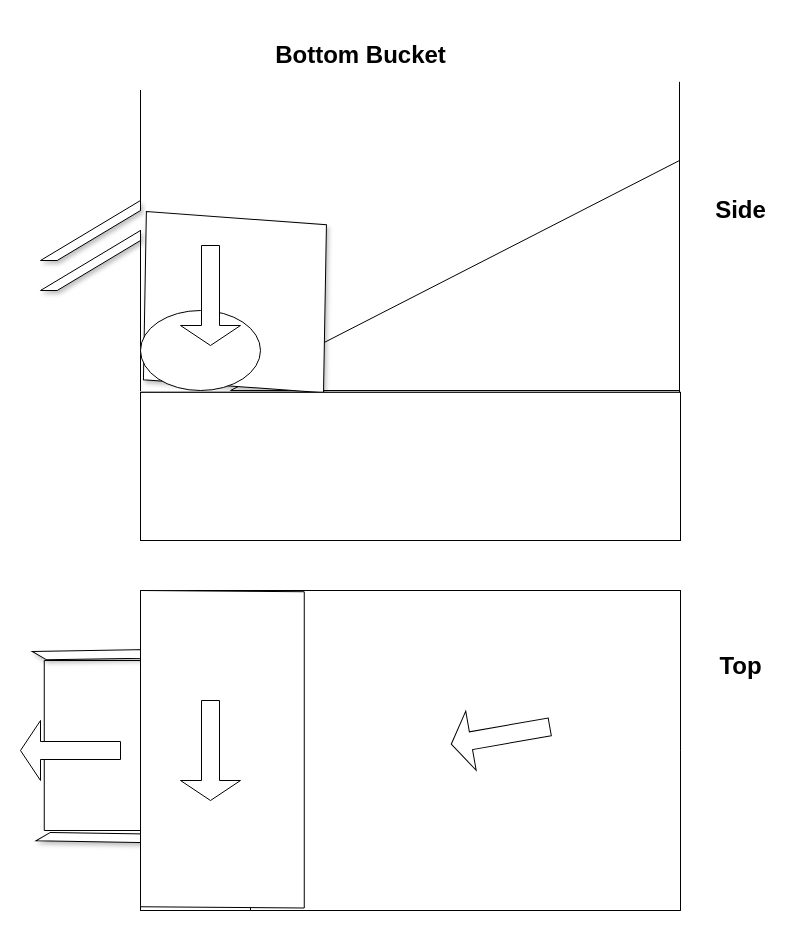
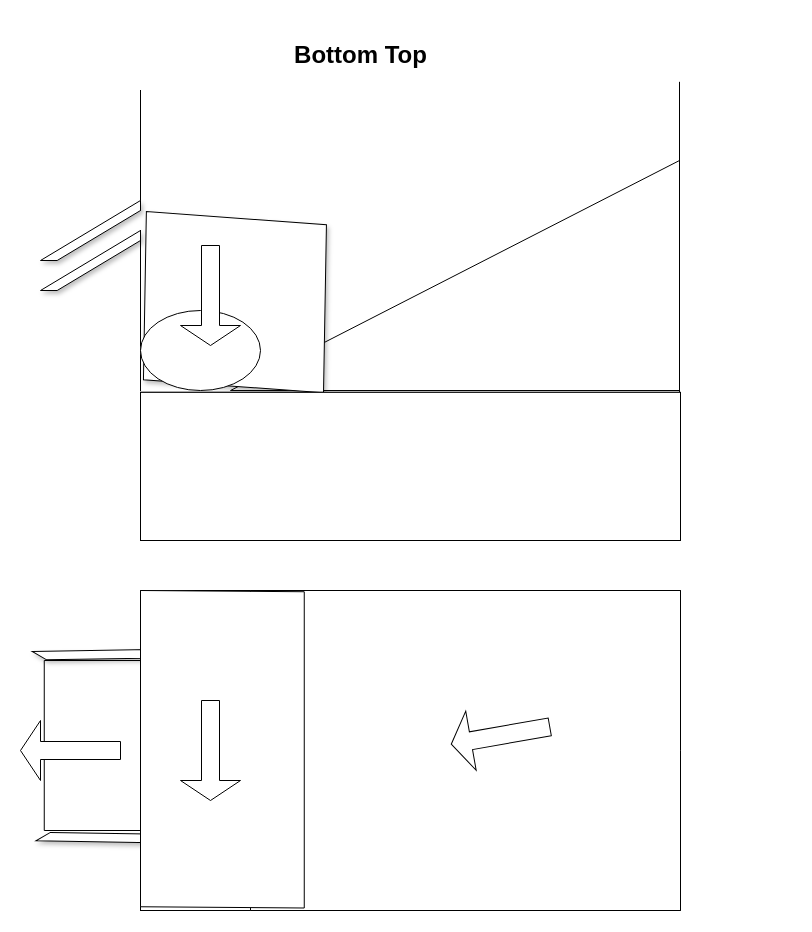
(361, 56) -> (361, 56)
(741, 211) -> none
(741, 667) -> none
